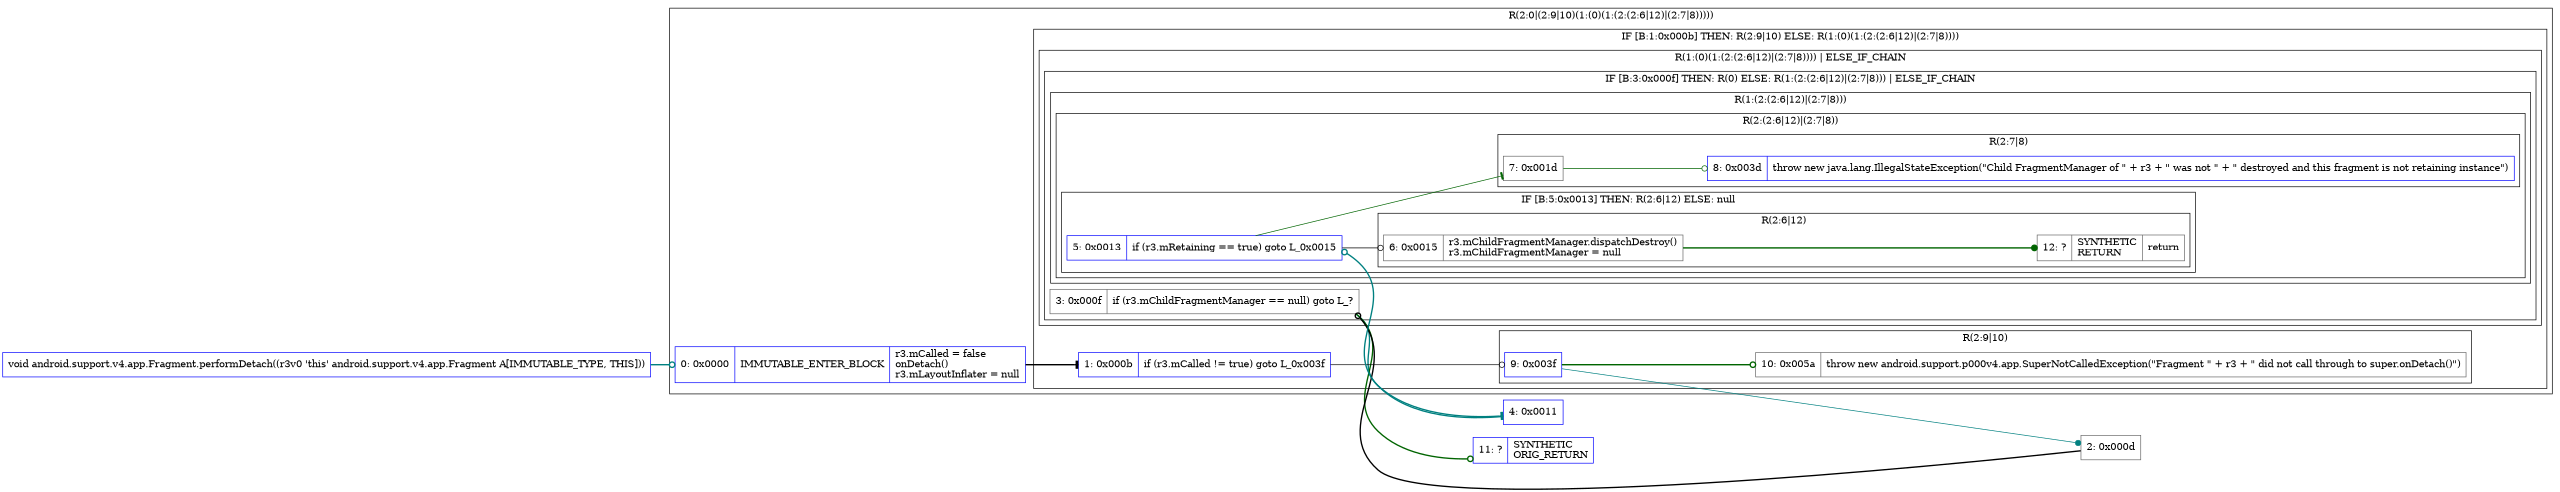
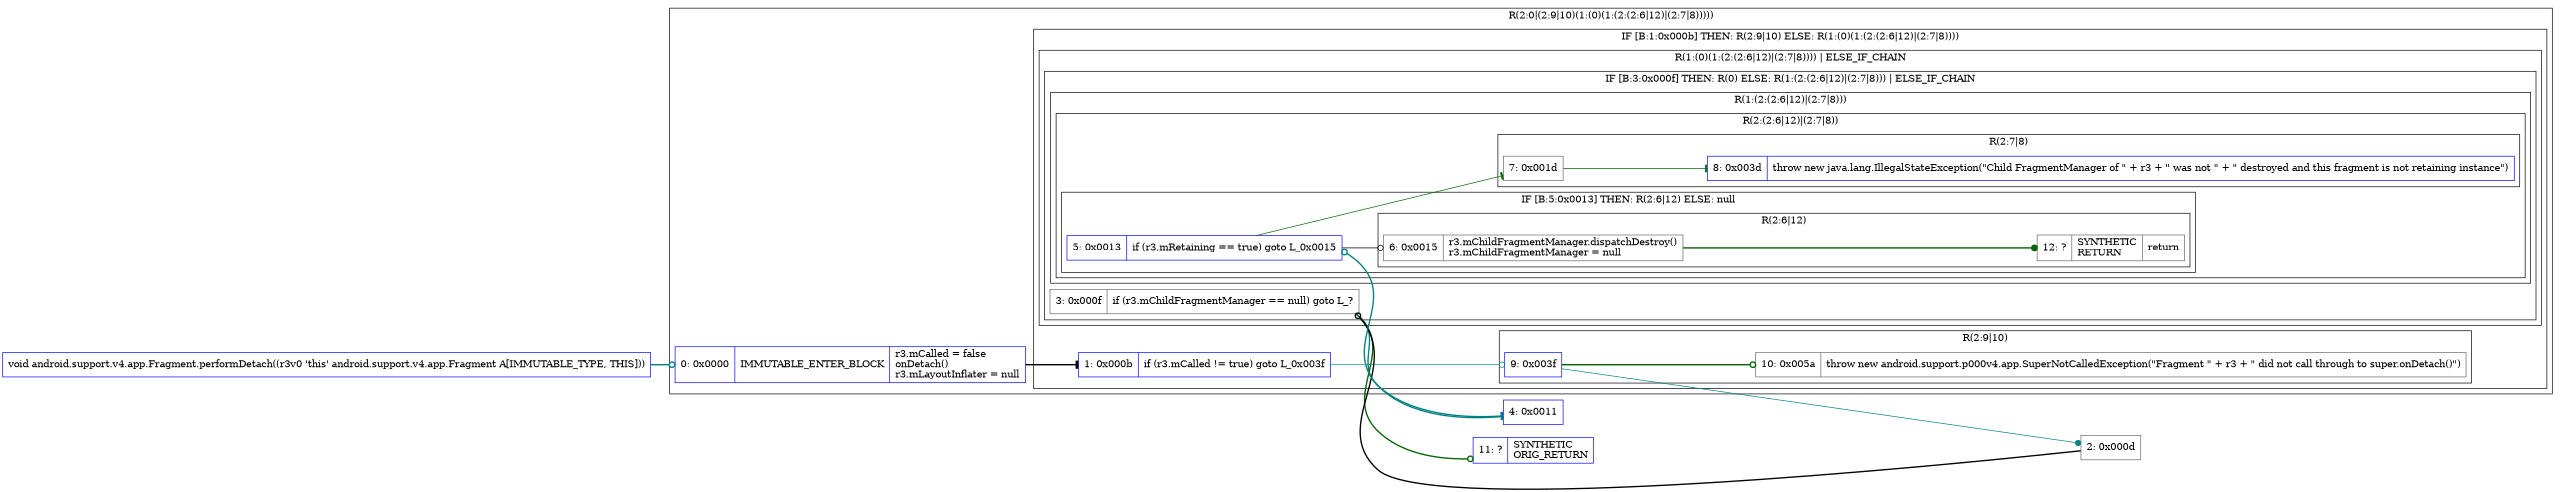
(1633, 168) -> (1633, 168)
(1415, 365) -> (1415, 365)
